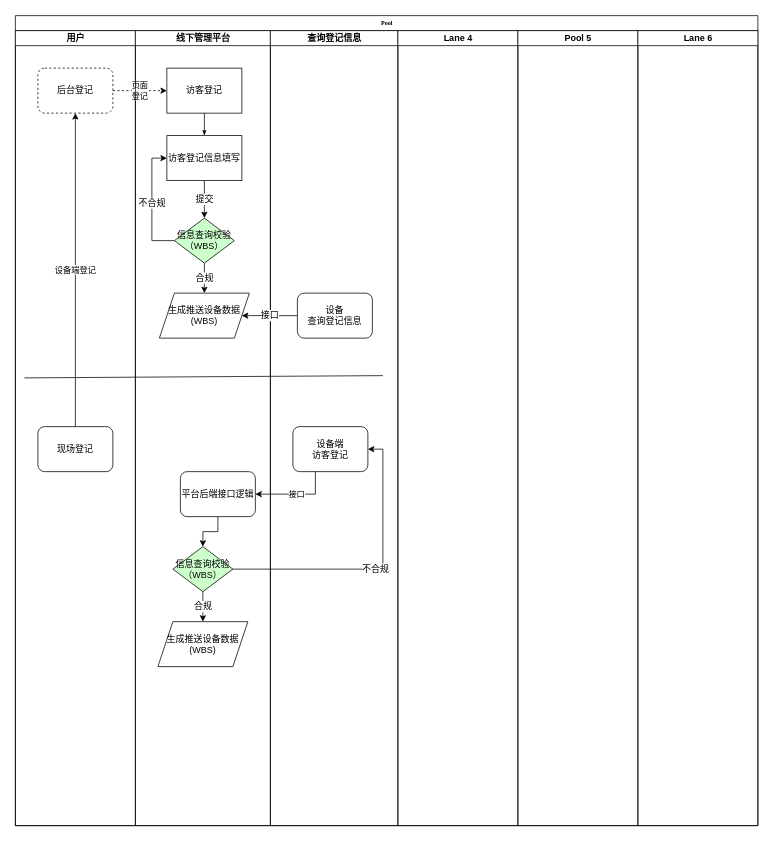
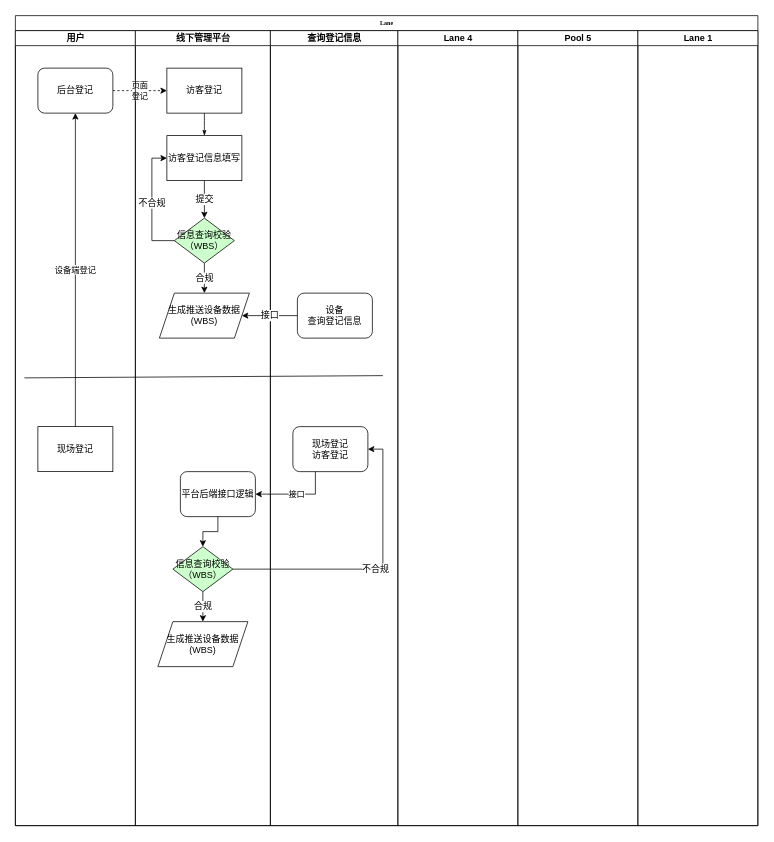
(387, 23) -> (387, 23)
(698, 38) -> (698, 38)
(75, 90) -> (75, 90)
(75, 449) -> (75, 449)
(330, 449) -> (330, 449)
